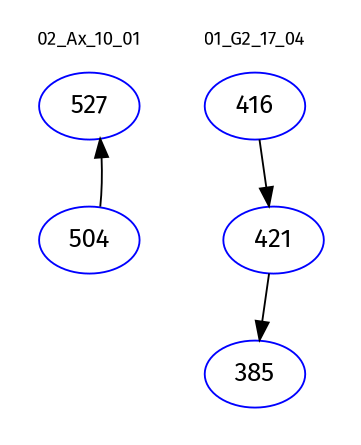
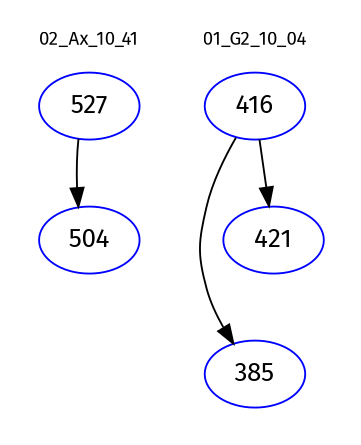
(89, 40) -> (89, 40)
(255, 40) -> (255, 40)
(102, 182) -> (77, 163)
(266, 297) -> (202, 231)
